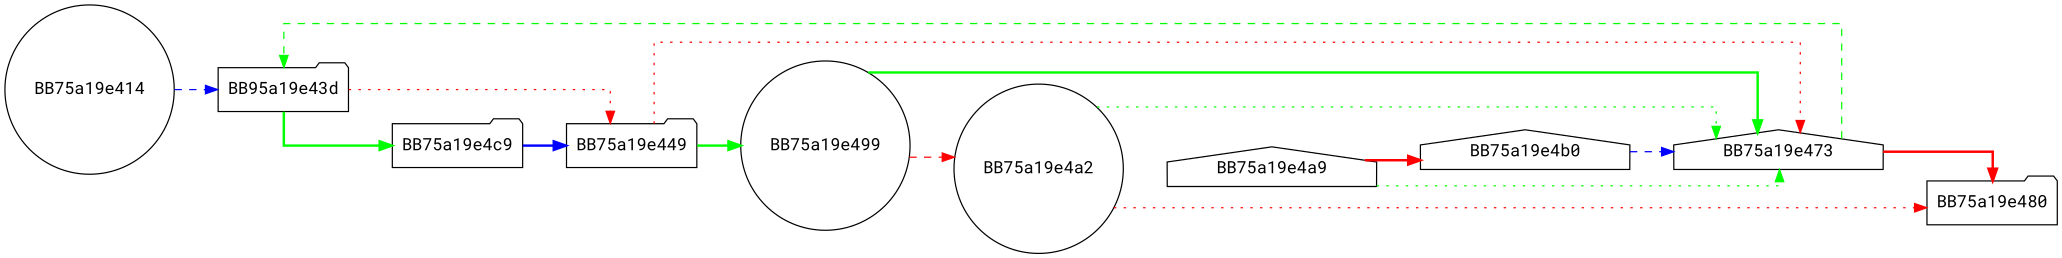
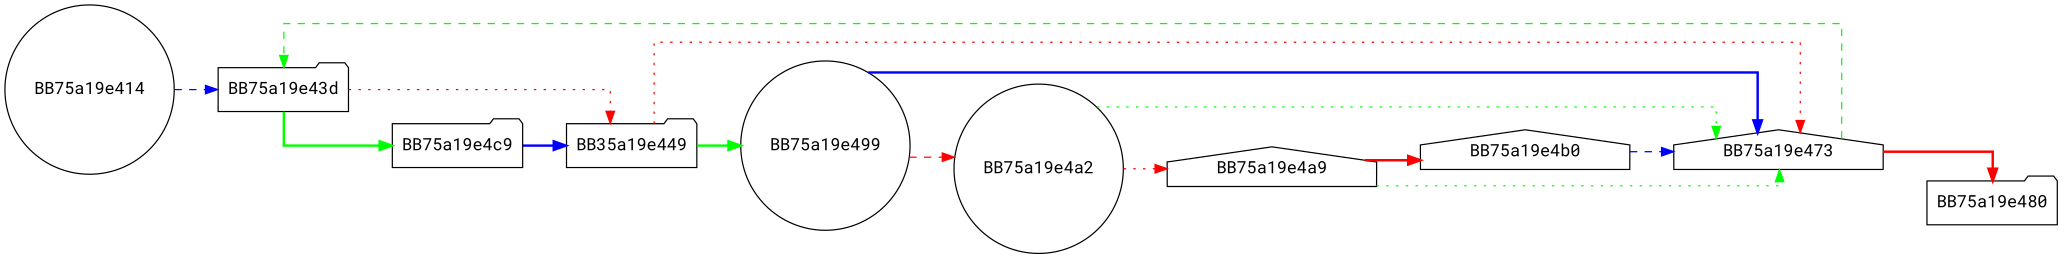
(1337, 72) -> (1337, 72)
(283, 90) -> (283, 90)
(632, 146) -> (632, 146)
(1514, 208) -> (1139, 169)
